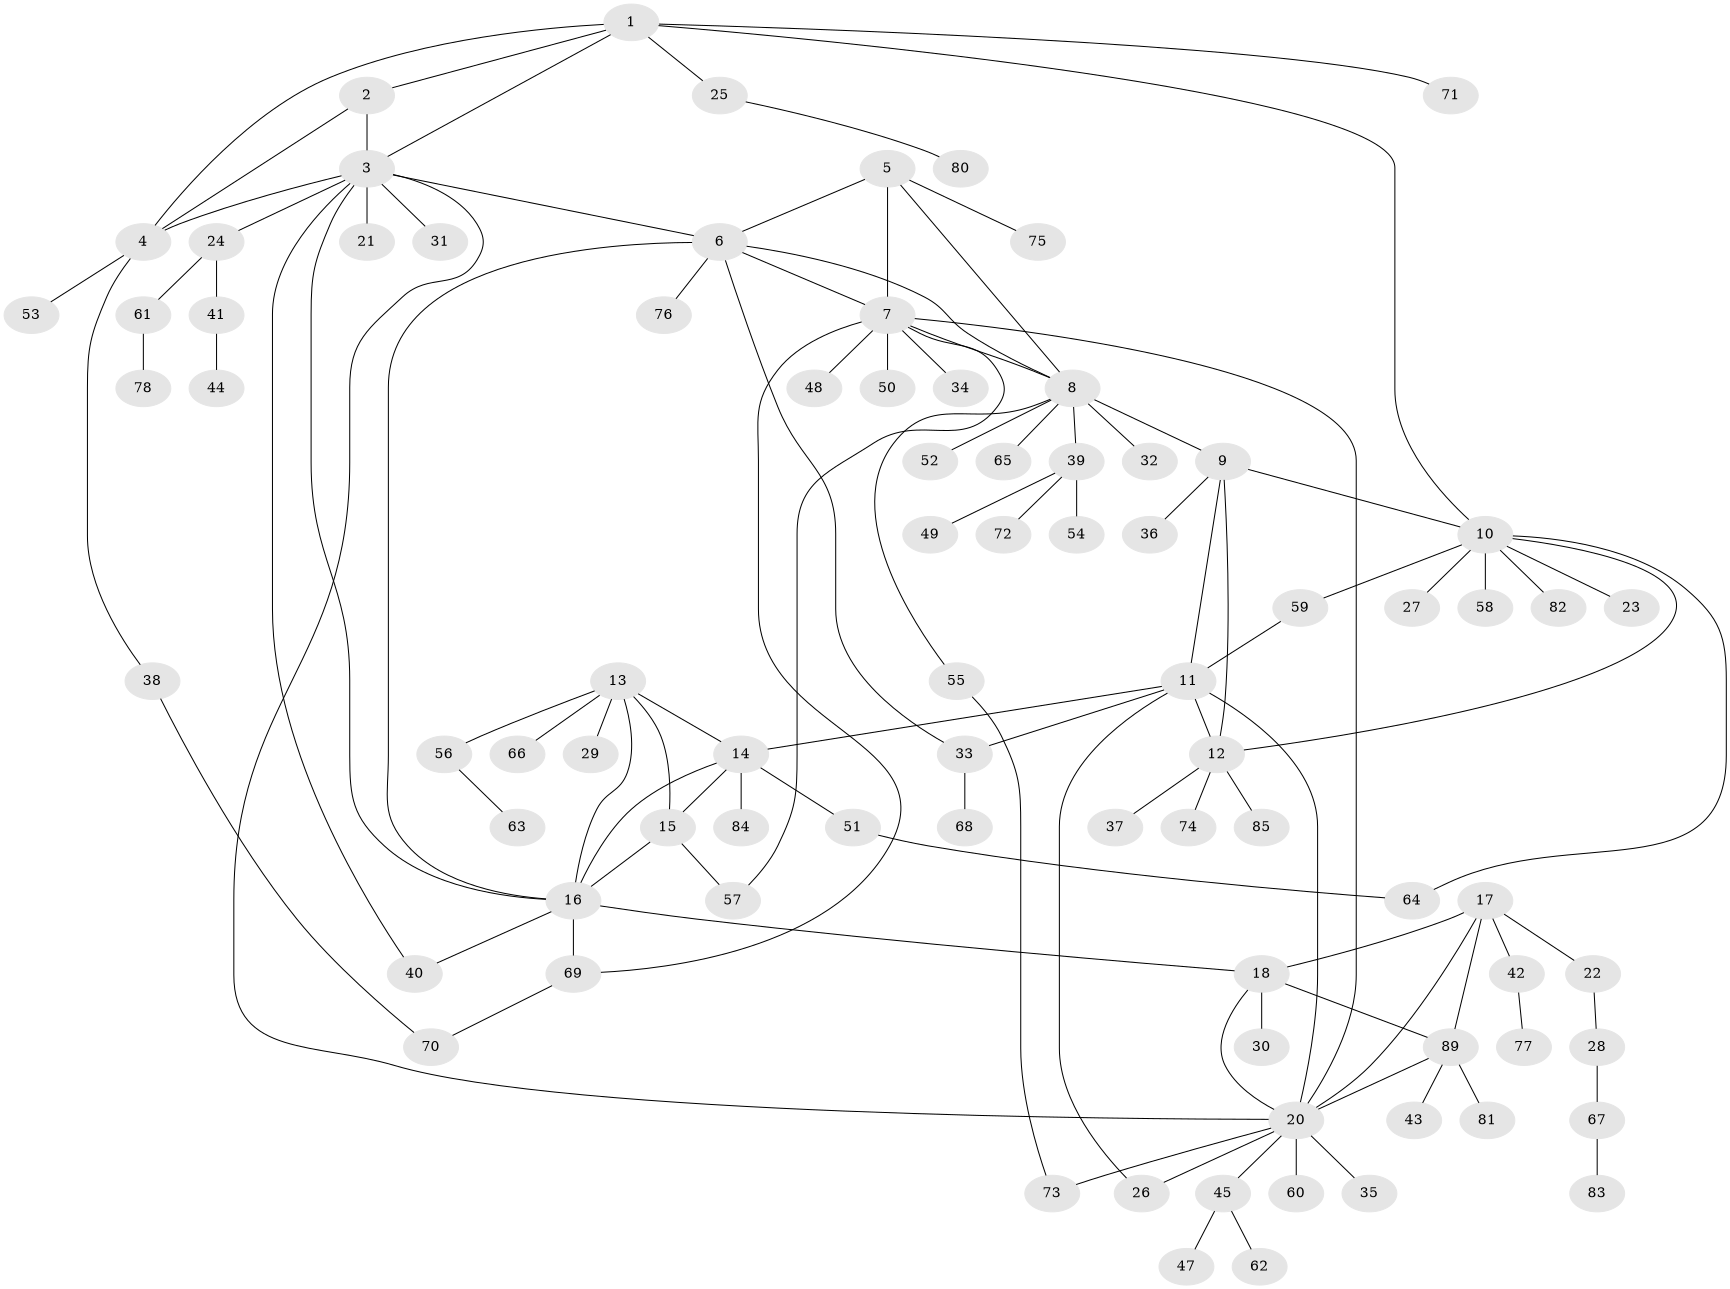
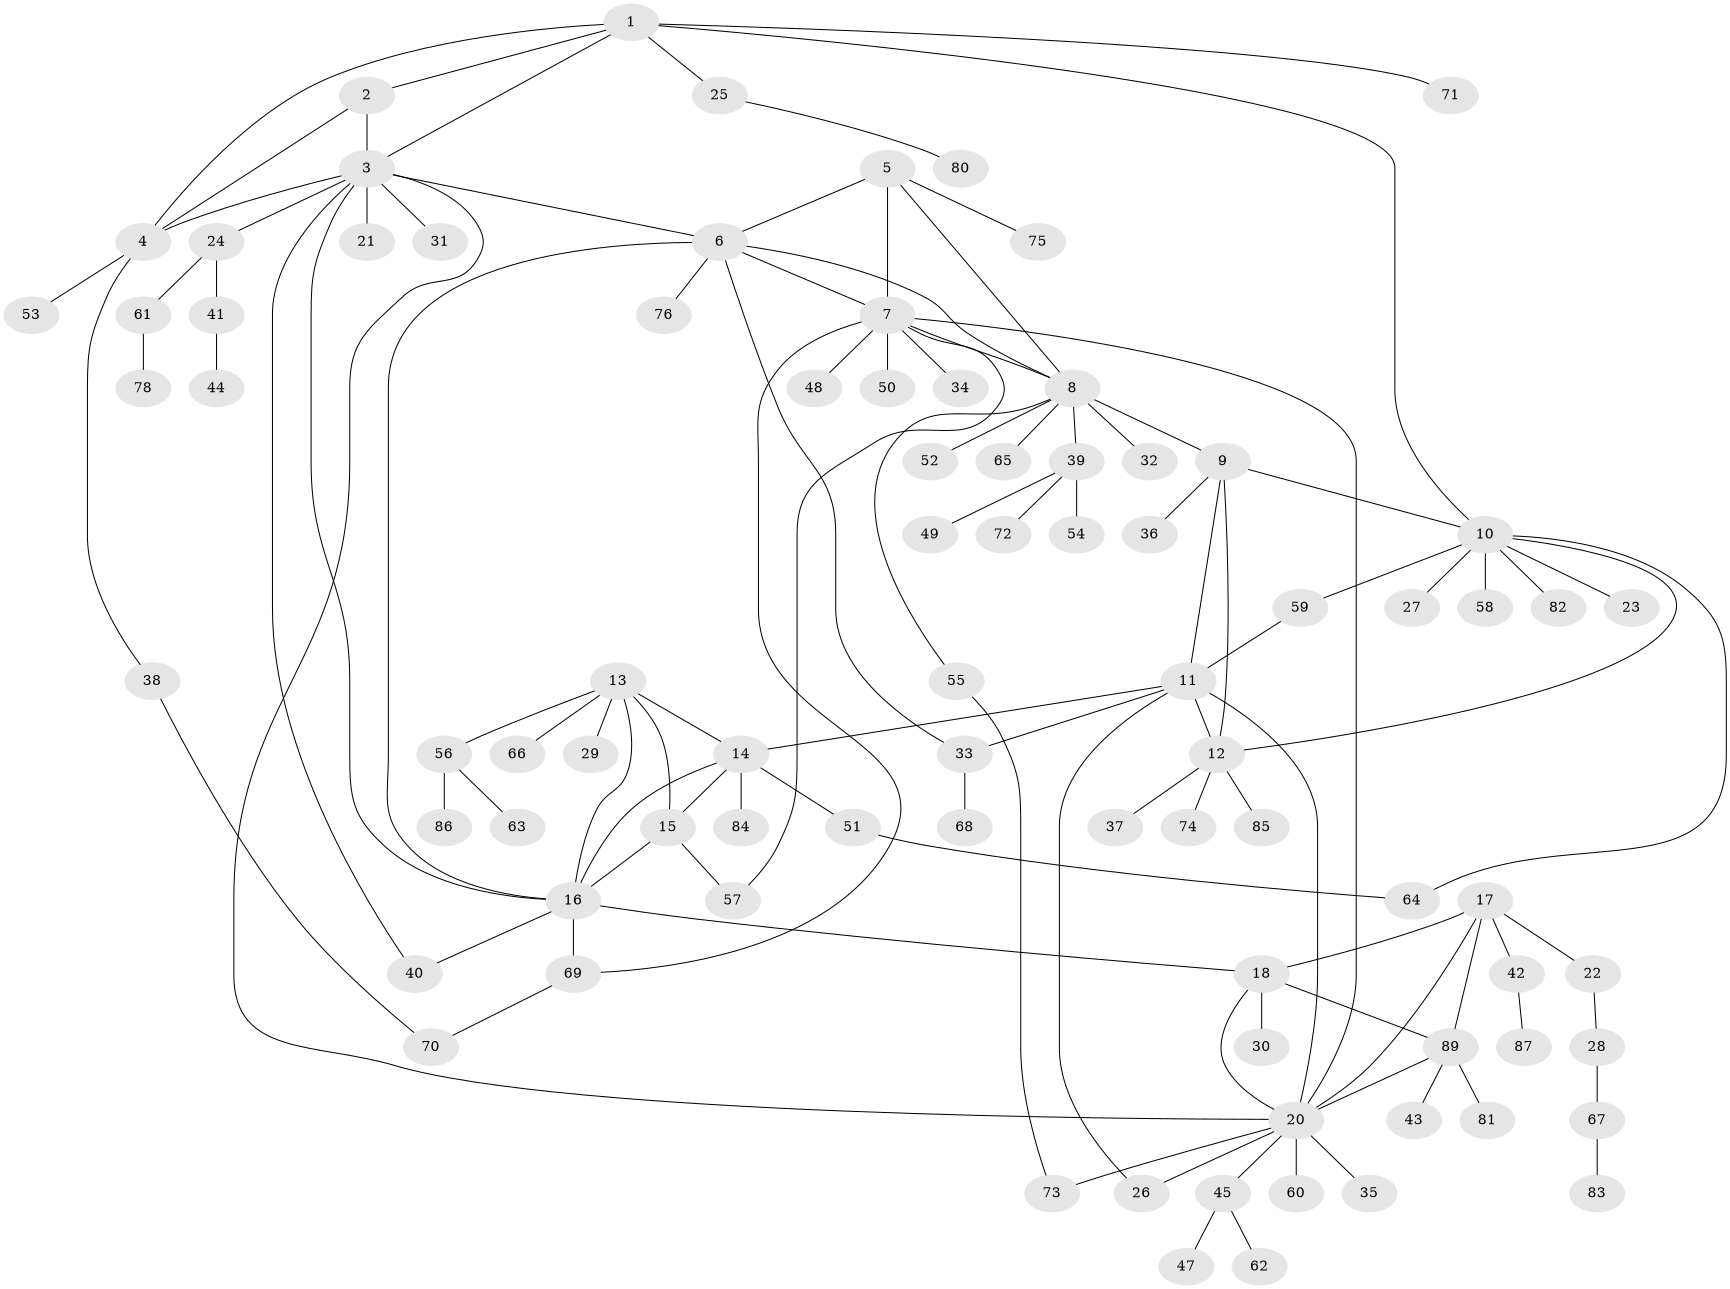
none -> (444, 828)
(1524, 1047) -> (1524, 1047)
